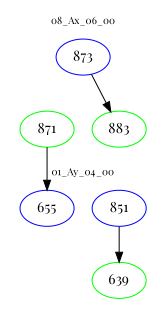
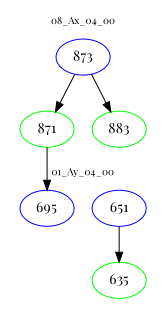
(83, 22) -> (83, 22)
none -> (67, 89)
(47, 208) -> (47, 208)
(119, 208) -> (119, 208)
(119, 280) -> (119, 280)
